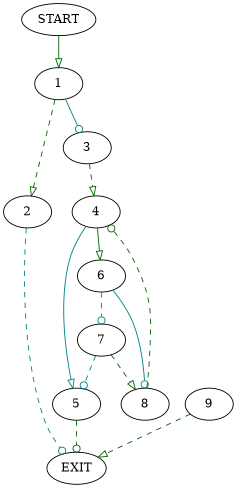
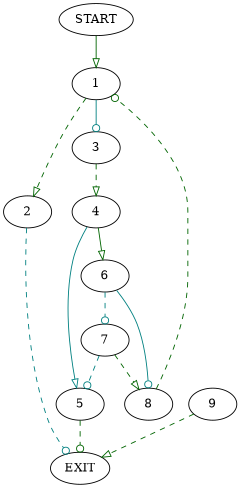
(149, 305) -> (188, 235)
